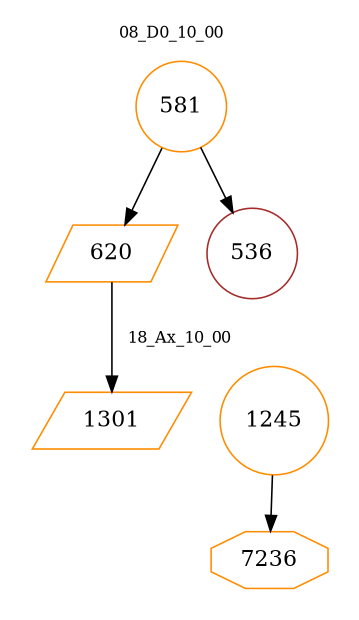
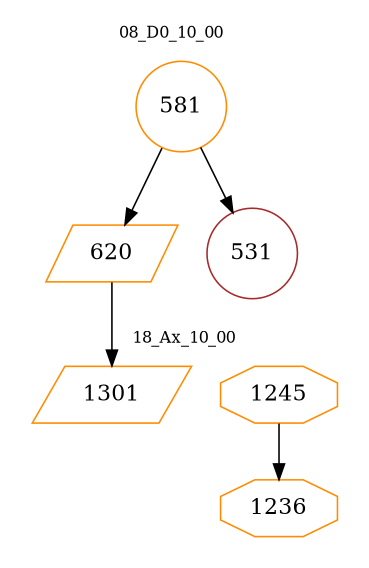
(252, 253) -> (252, 253)
(274, 421) -> (279, 395)
(270, 560) -> (279, 508)
